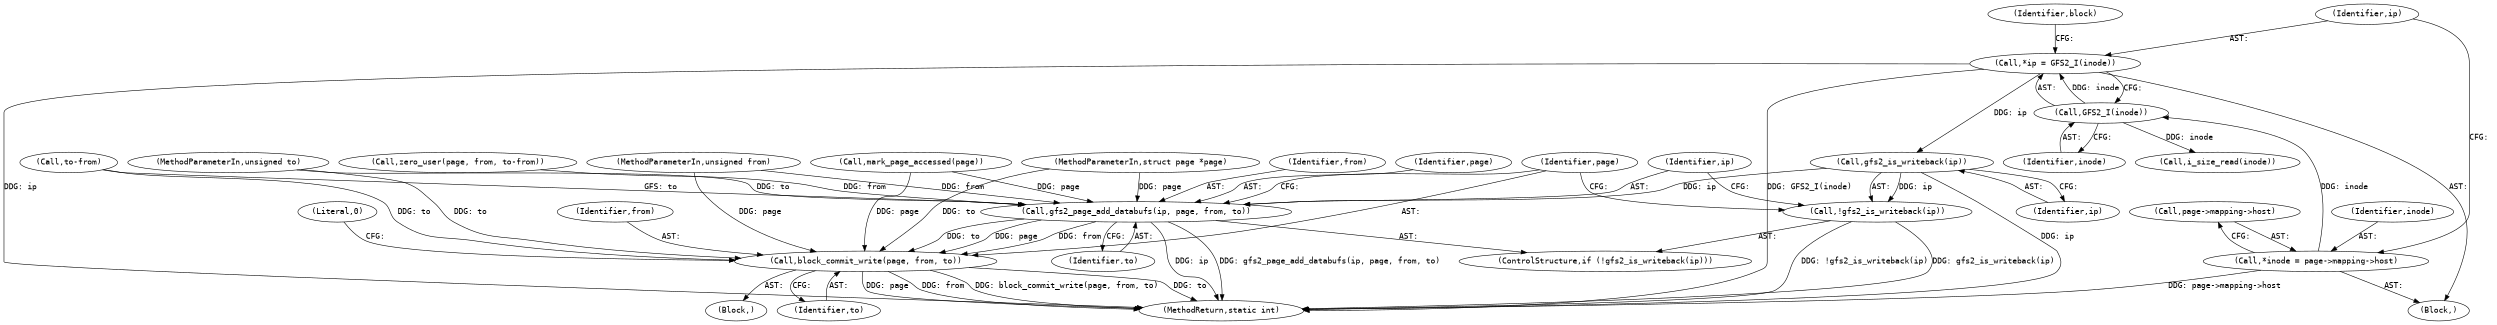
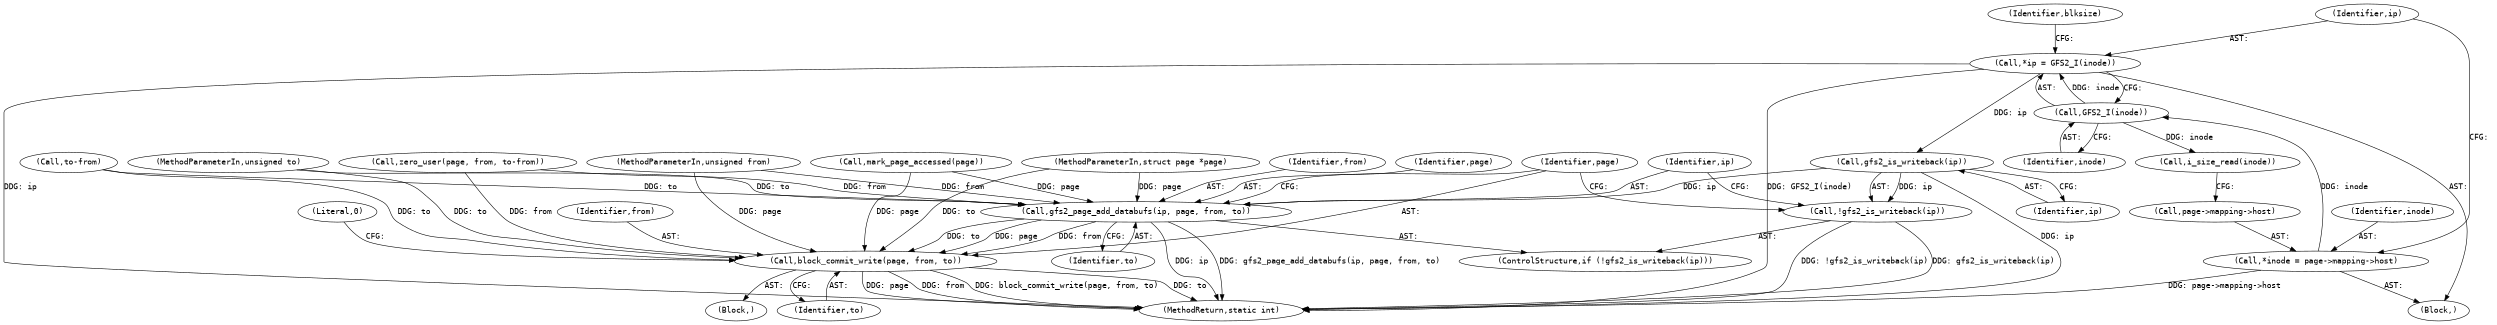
(2055, 14) -> (2055, 14)
(661, 187) -> (661, 187)
none -> (590, 243)
(2235, 243) -> (2216, 184)
